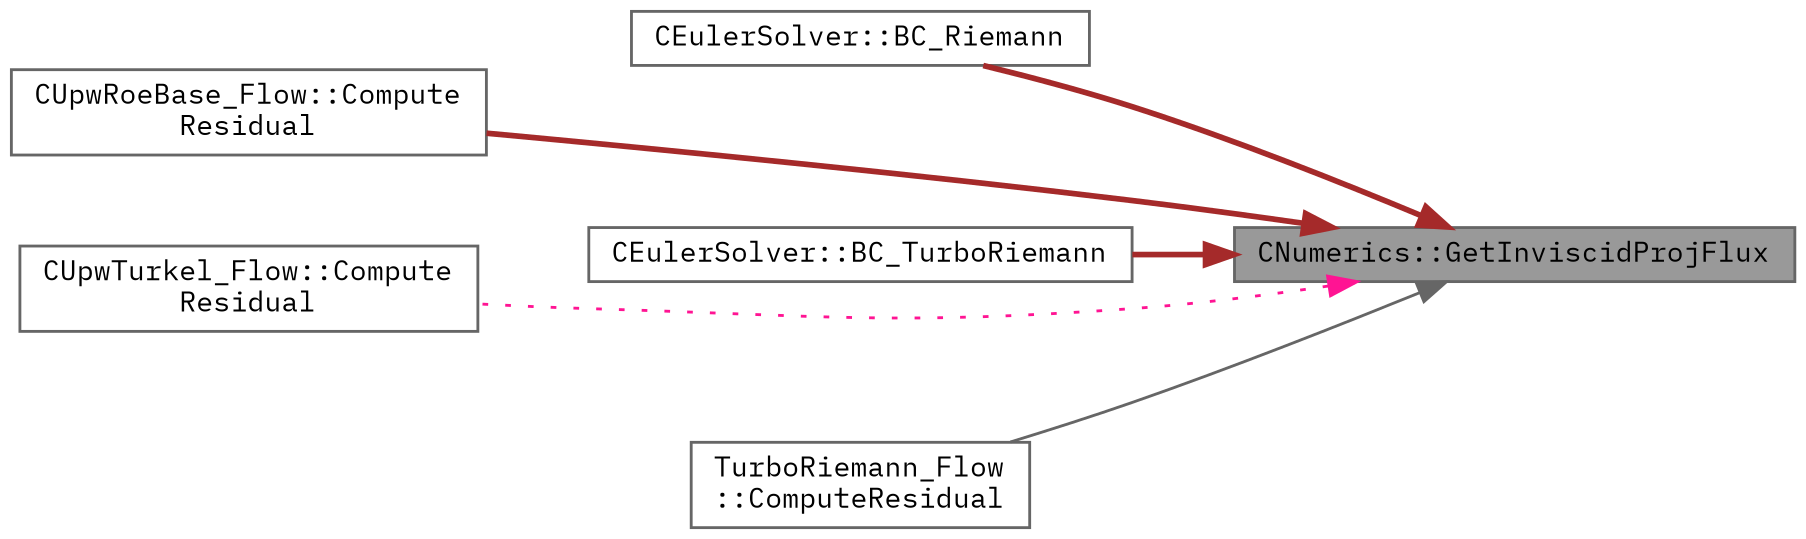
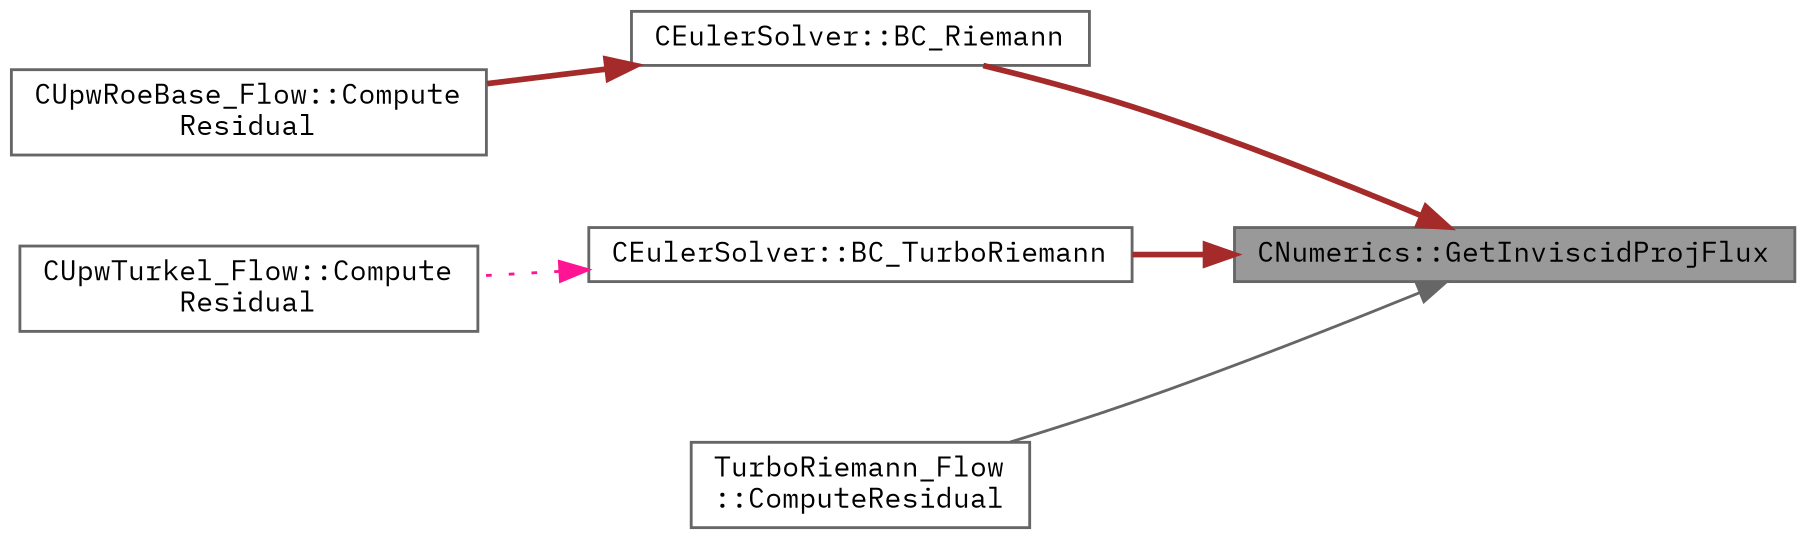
(896, 174) -> (547, 76)
(904, 318) -> (519, 274)
